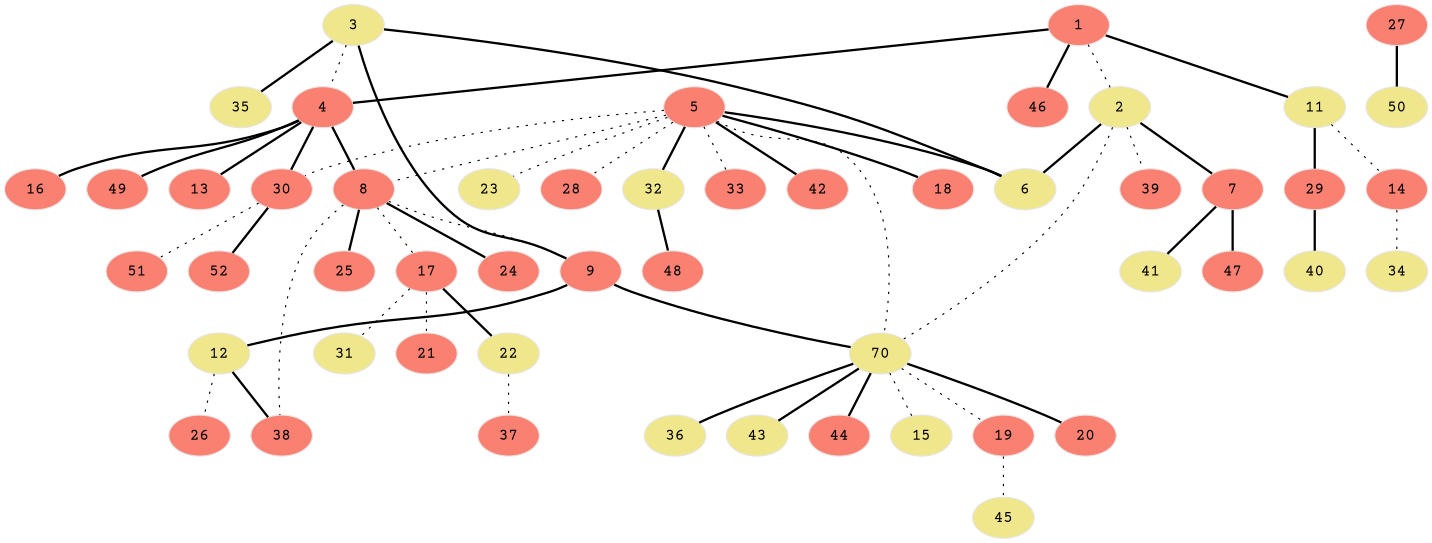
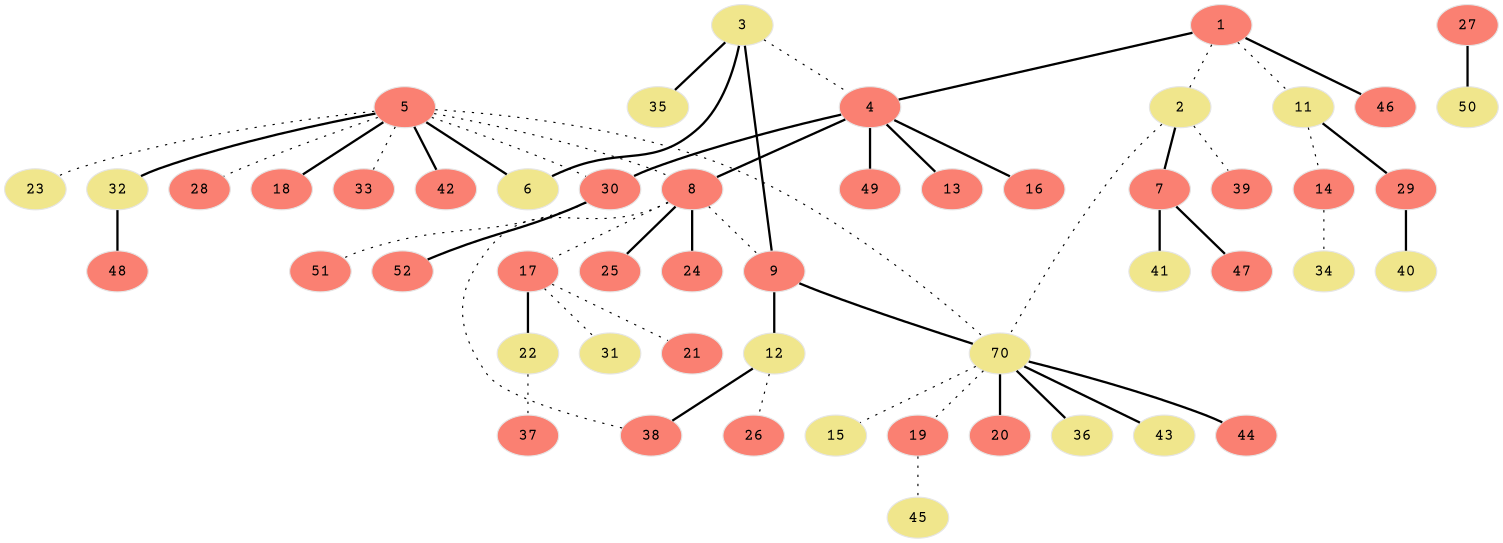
(1197, 66) -> (1262, 66)
(1072, 148) -> none
